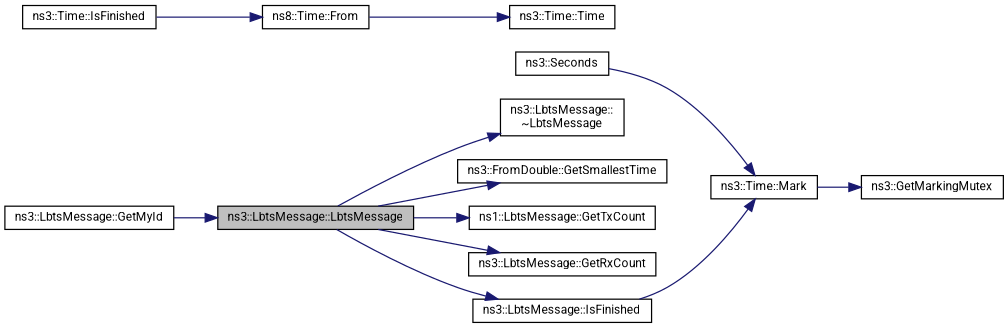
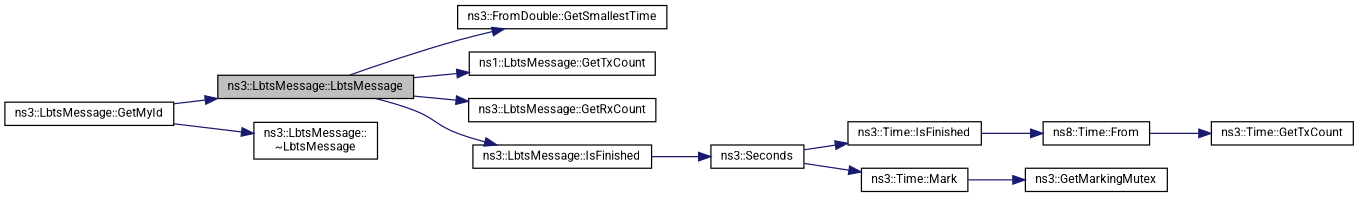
(562, 17) -> (1282, 133)
none -> (820, 147)
(412, 168) -> (208, 128)
(700, 263) -> (675, 157)
